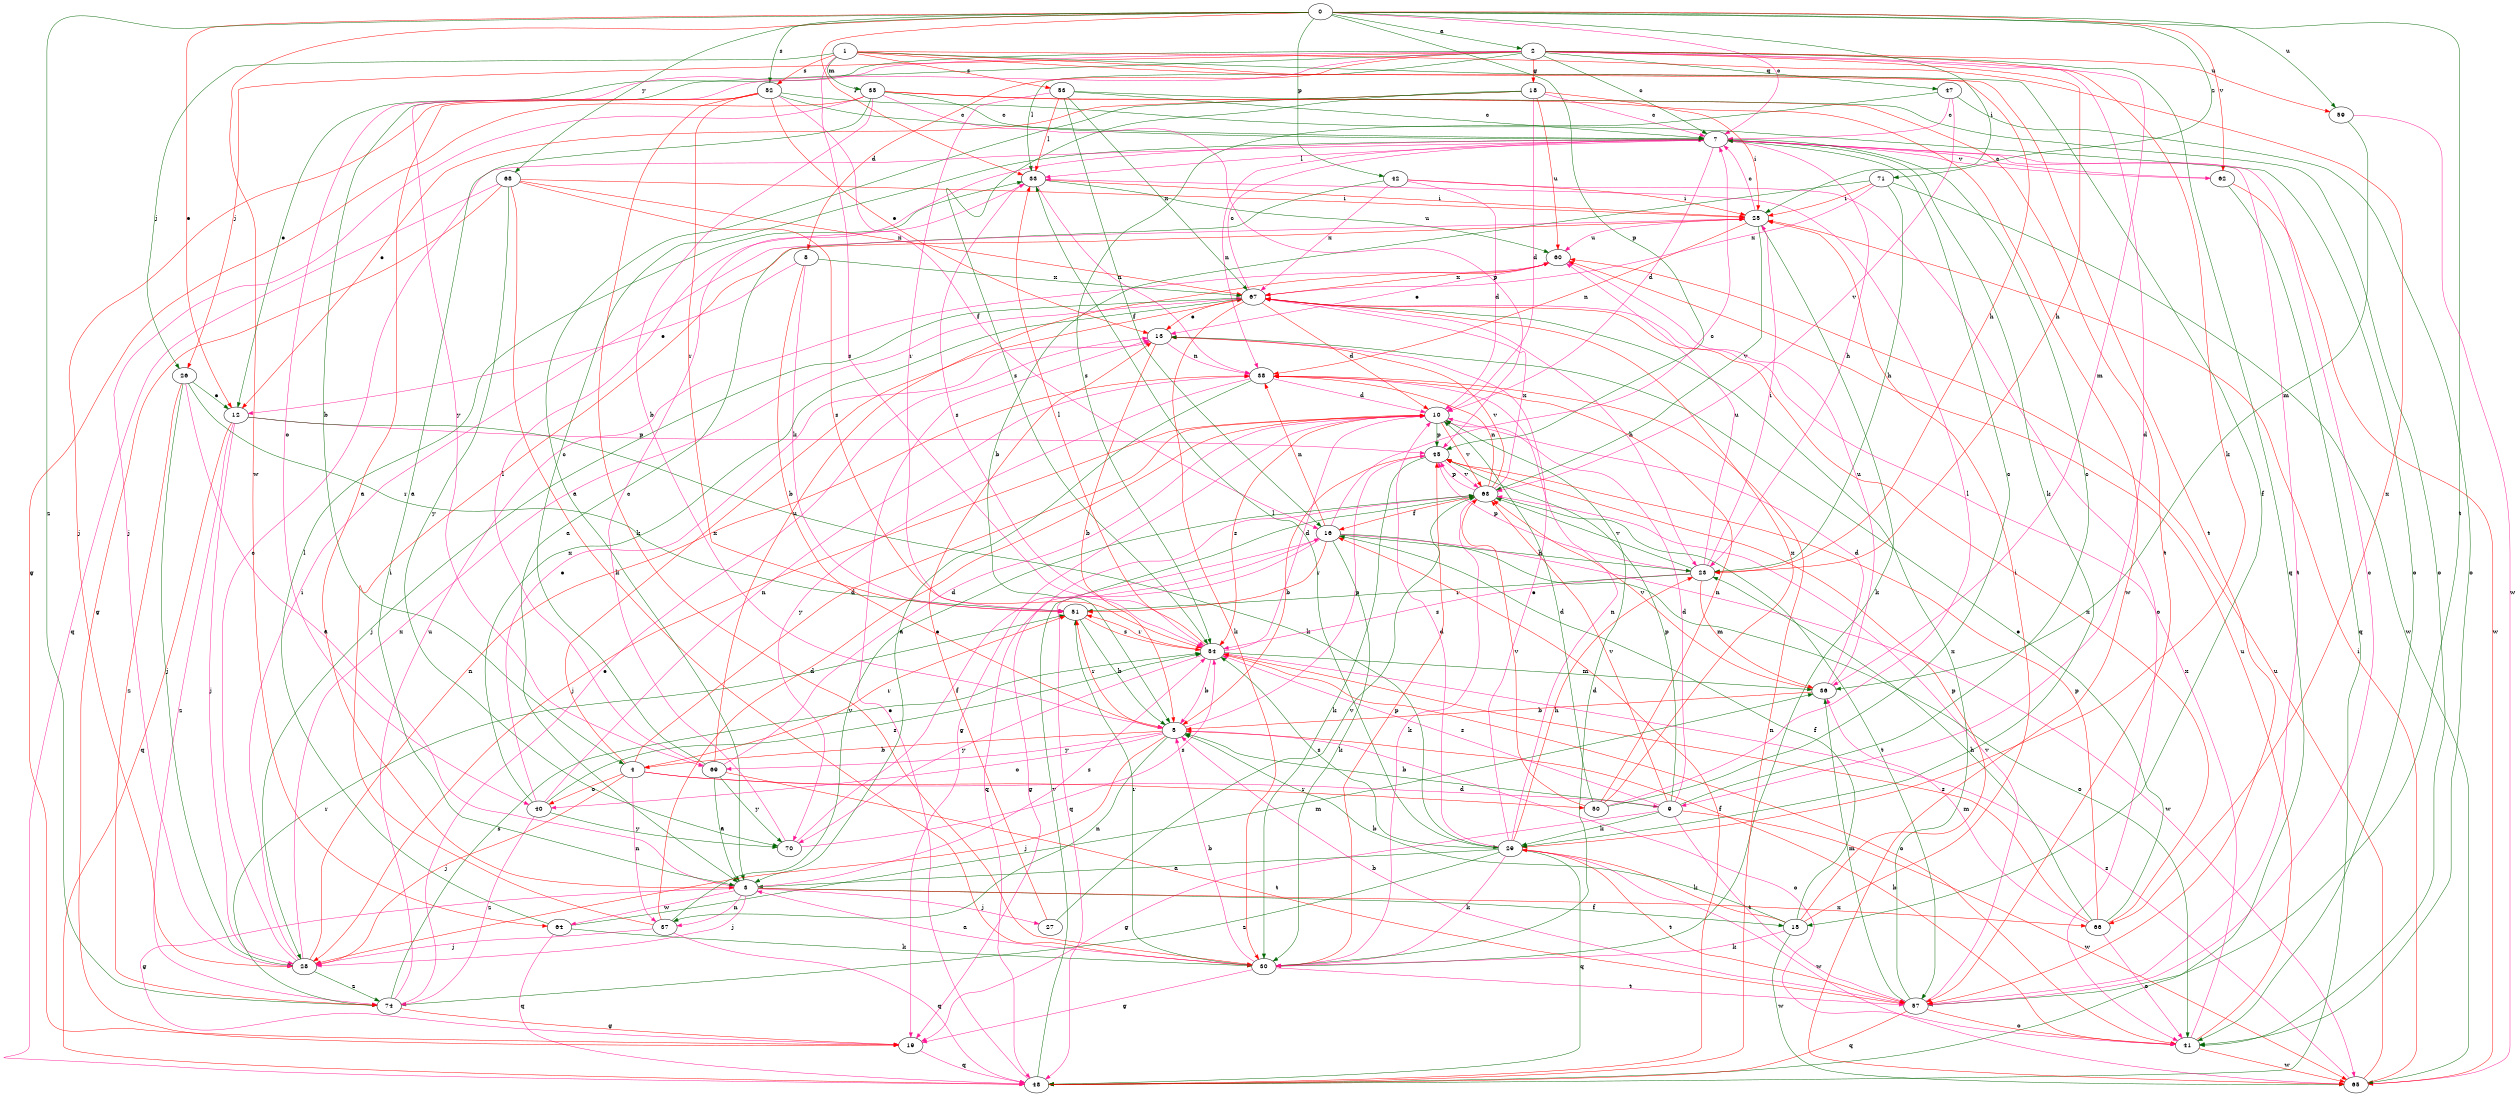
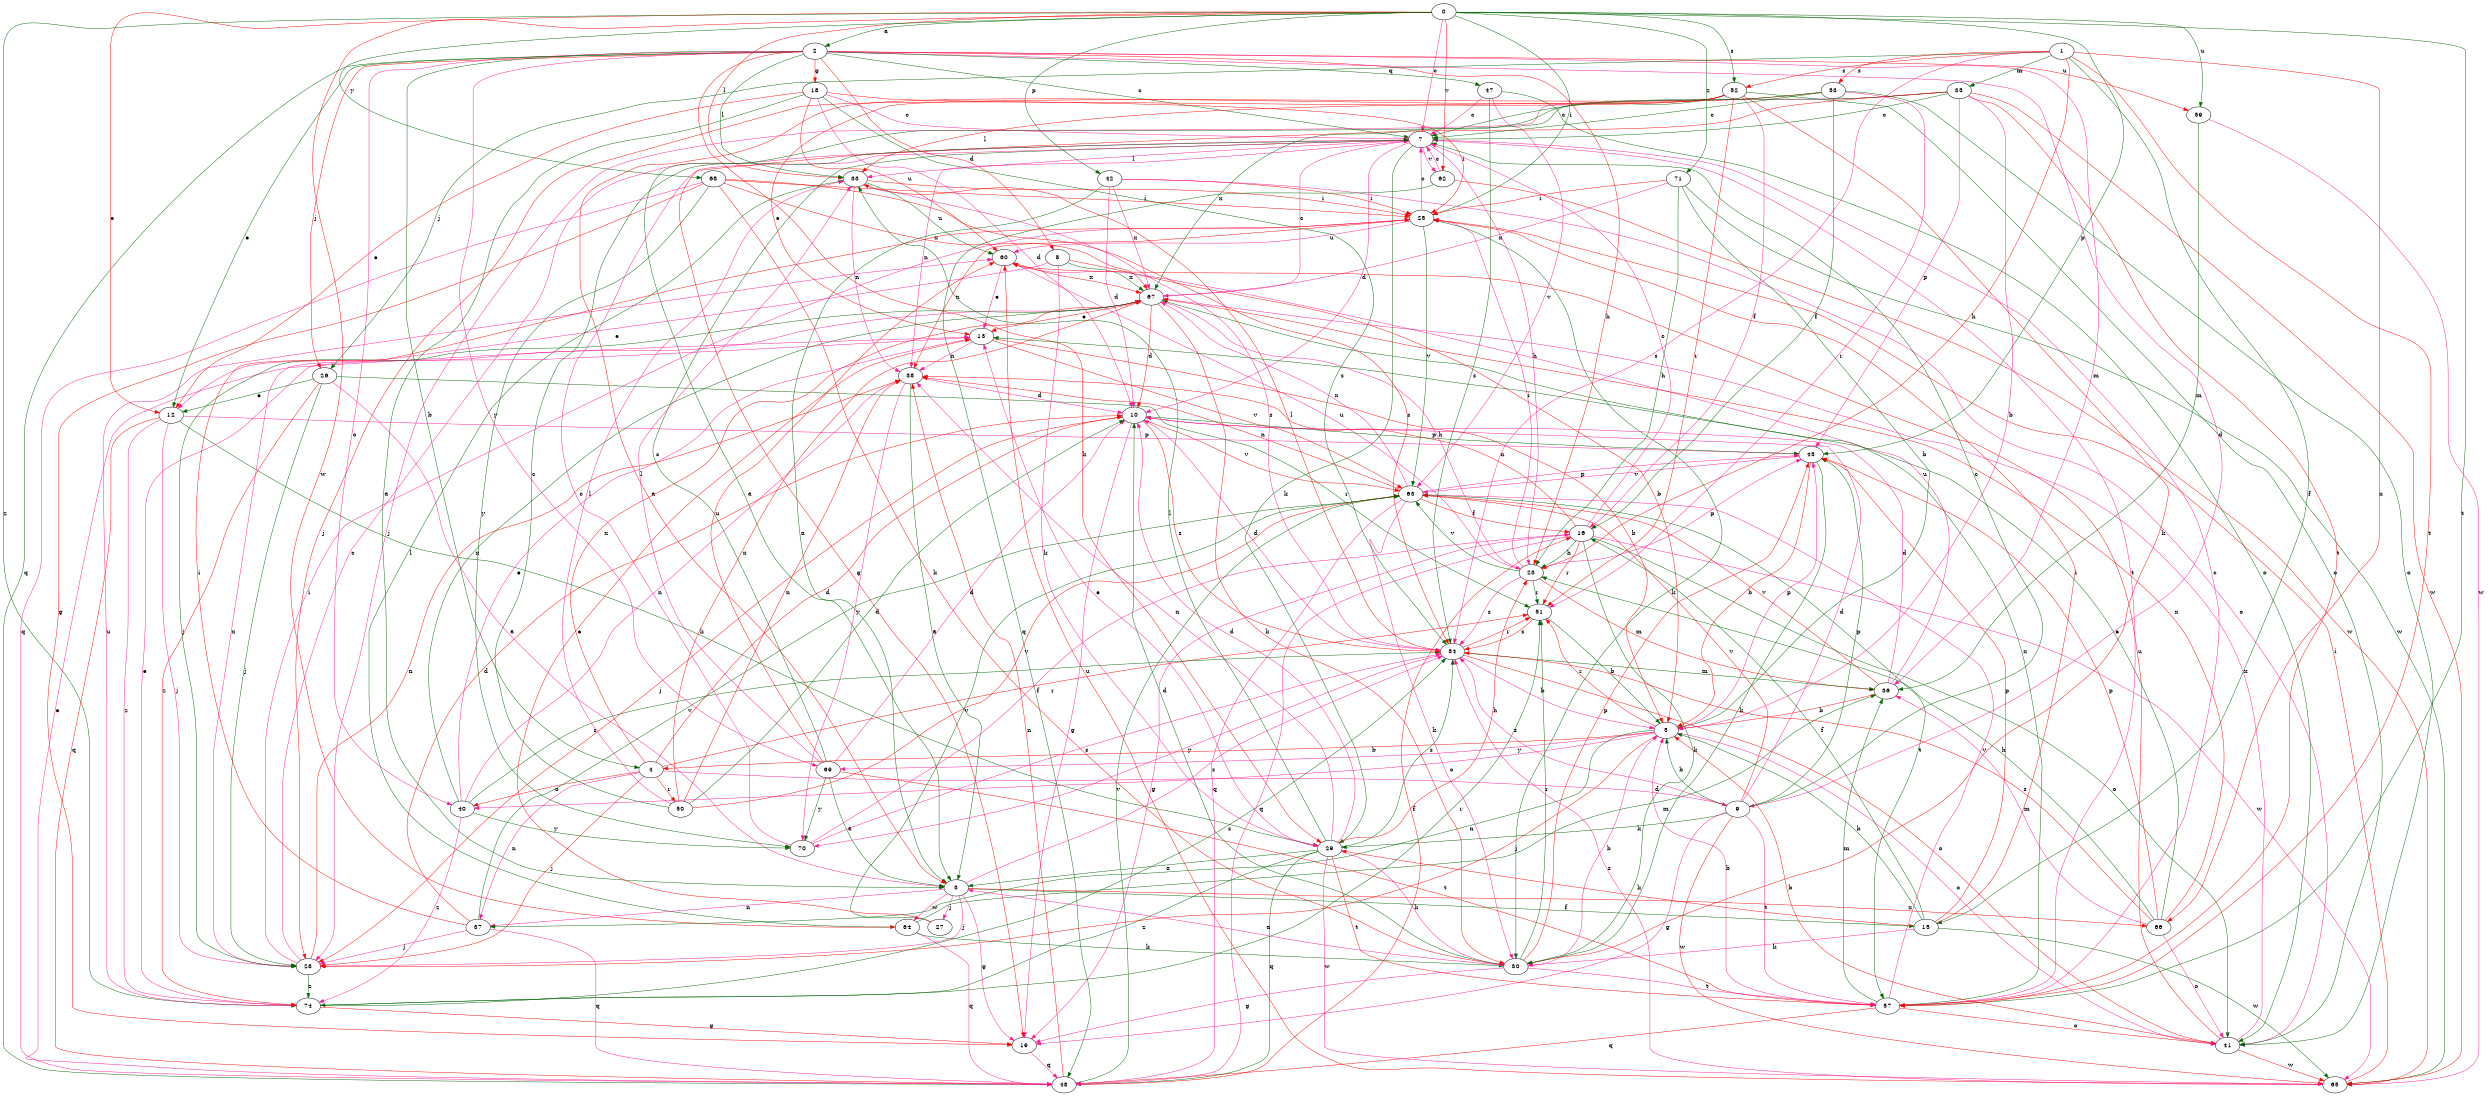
(1380, 358) -> (1198, 406)
(812, 533) -> (1064, 613)
